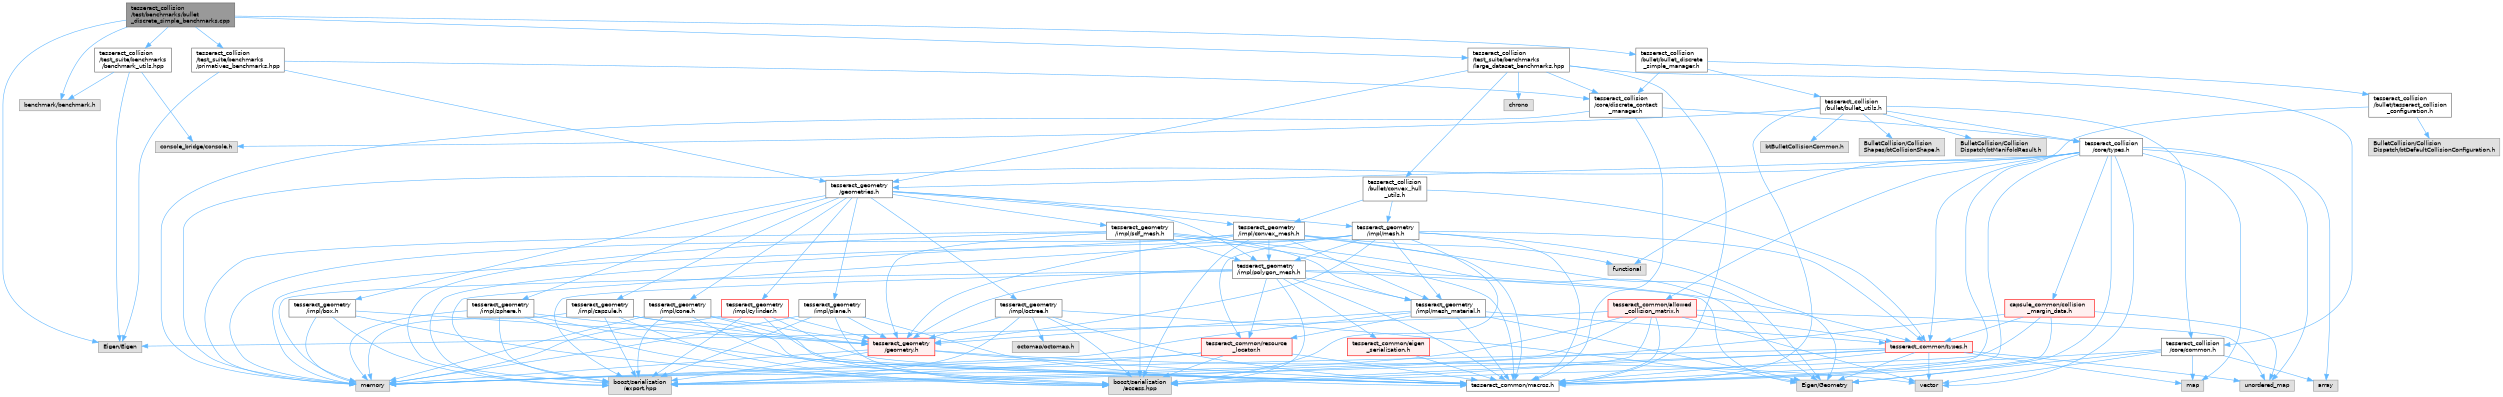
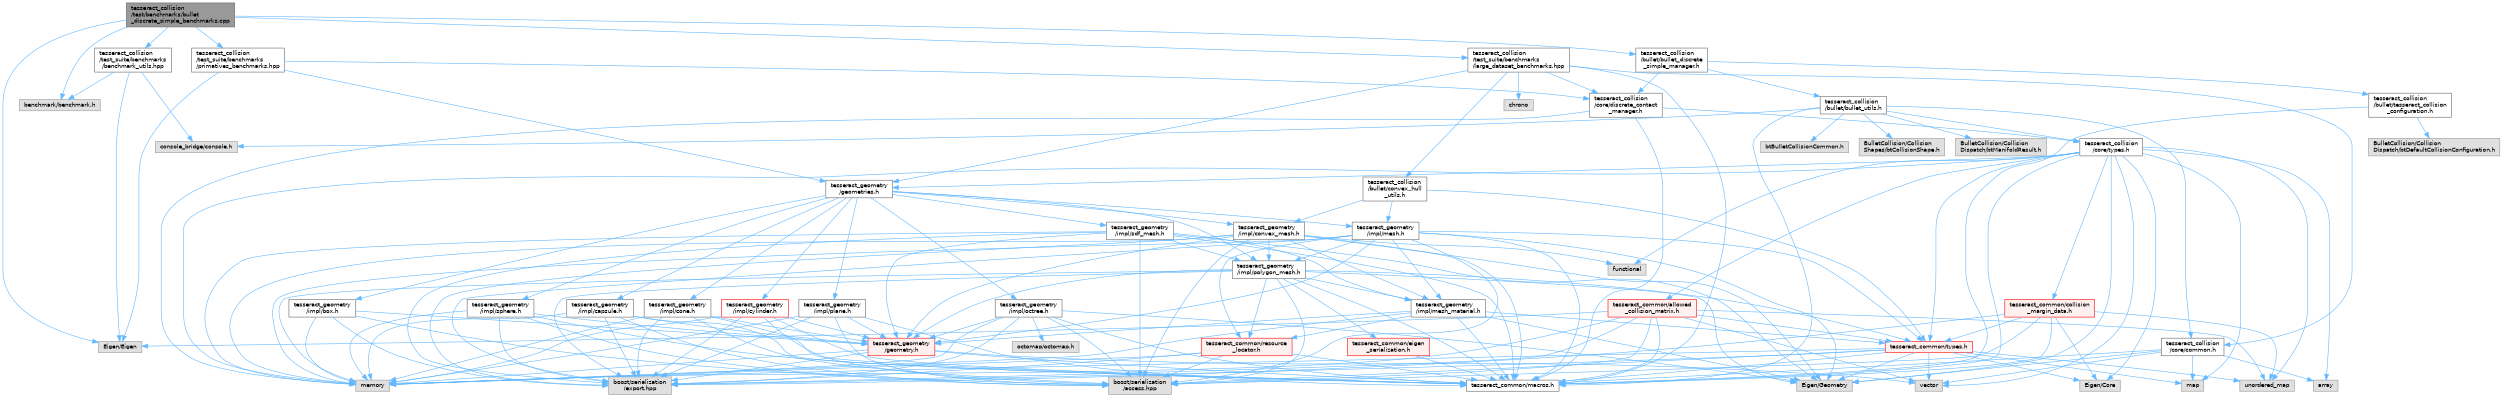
(2050, 308) -> (2050, 308)
none -> (706, 372)
none -> (2100, 386)
